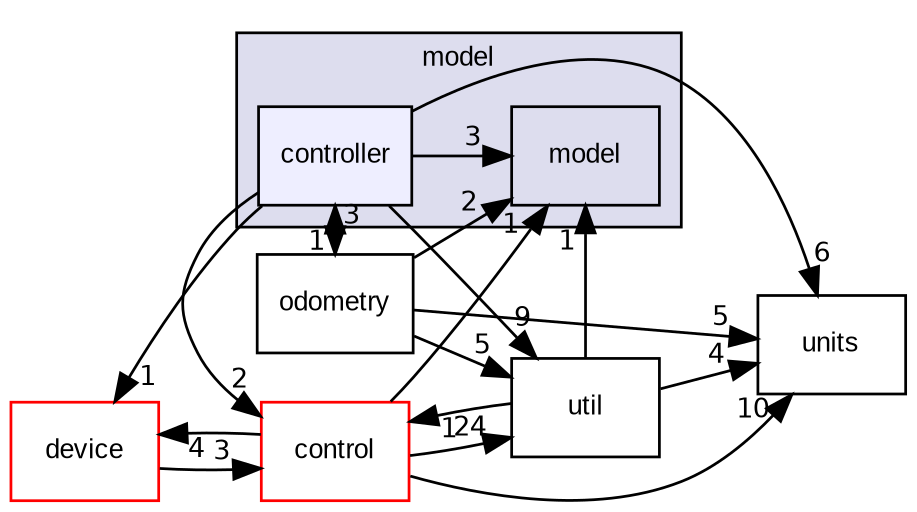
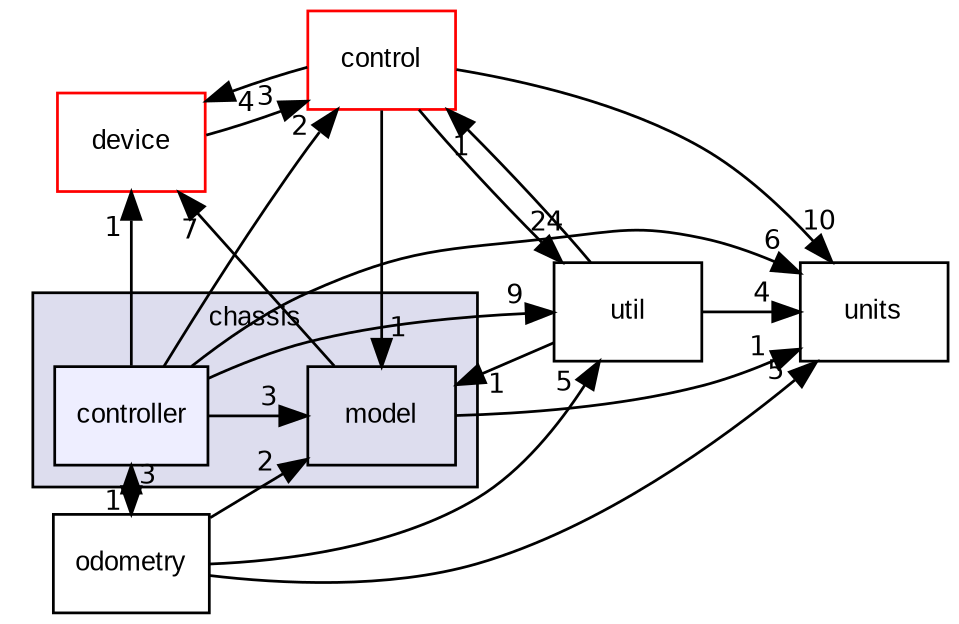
(459, 59) -> (255, 319)
none -> (252, 274)
none -> (618, 402)
